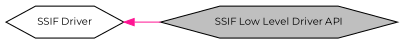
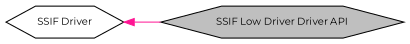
(279, 22) -> (282, 22)
